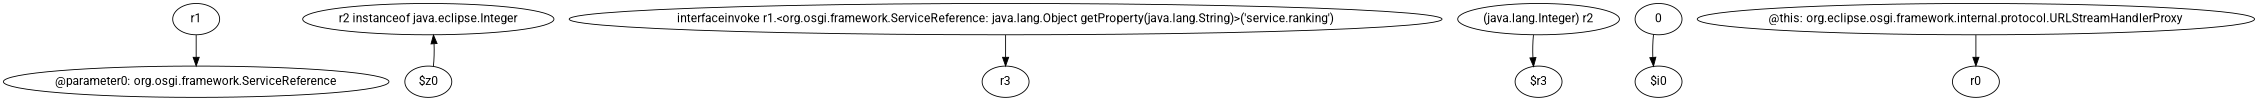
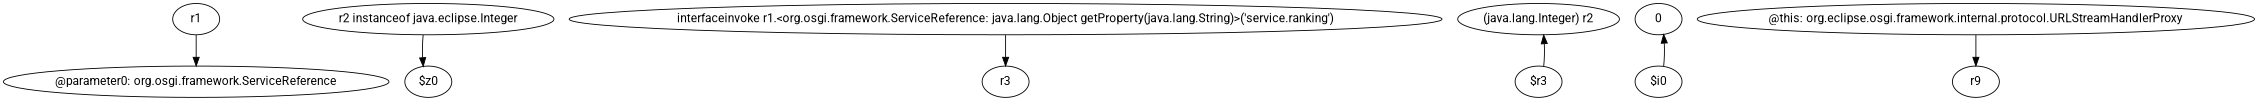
(1533, 46) -> (1544, 55)
(1653, 46) -> (1664, 55)
(434, 55) -> (422, 46)
(1976, 82) -> (1976, 82)
